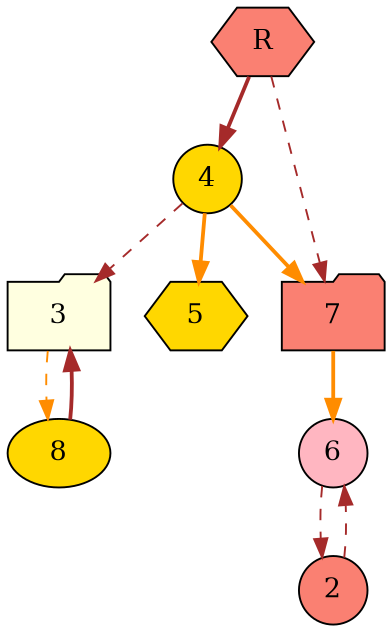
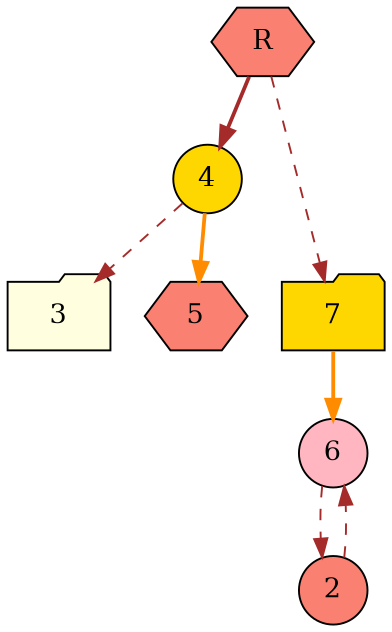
(260, 236) -> none
(196, 316) -> (196, 316)
(333, 316) -> (333, 316)
(59, 453) -> none
